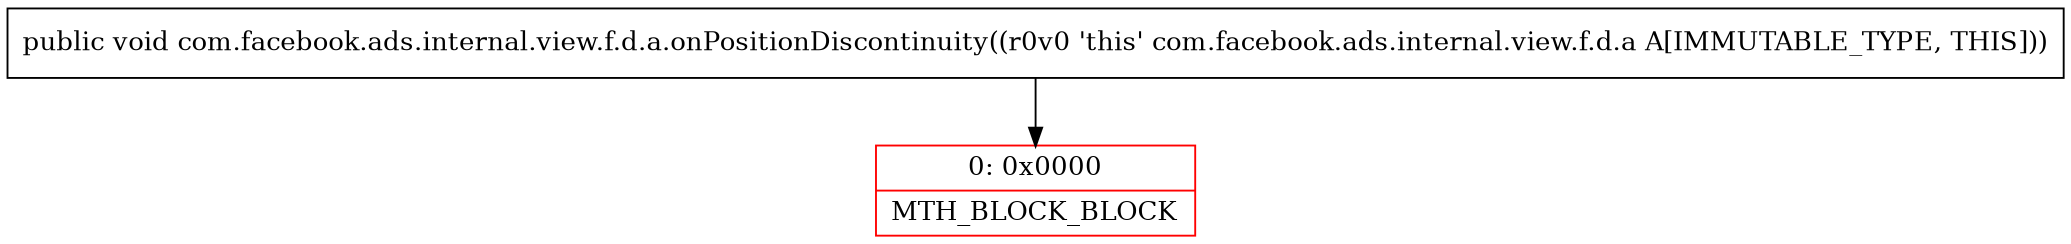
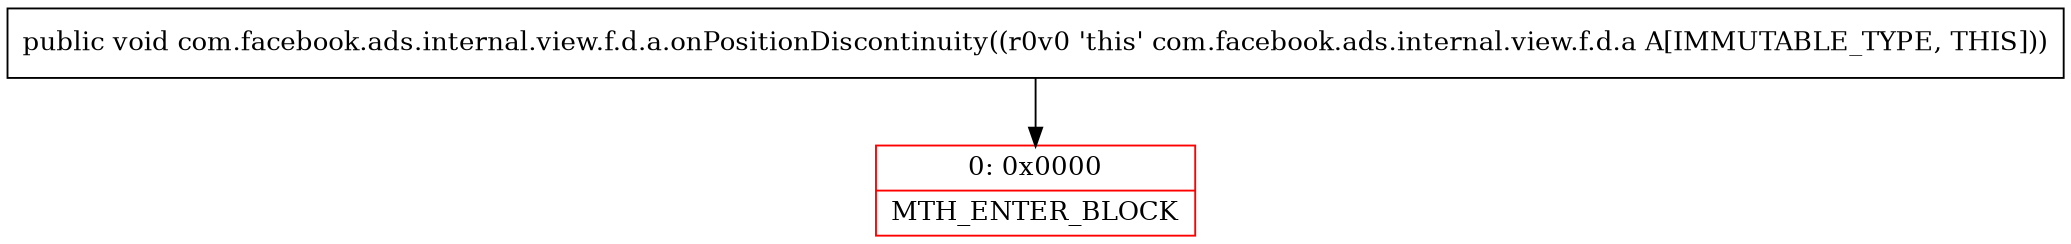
(1035, 212) -> (1036, 212)
